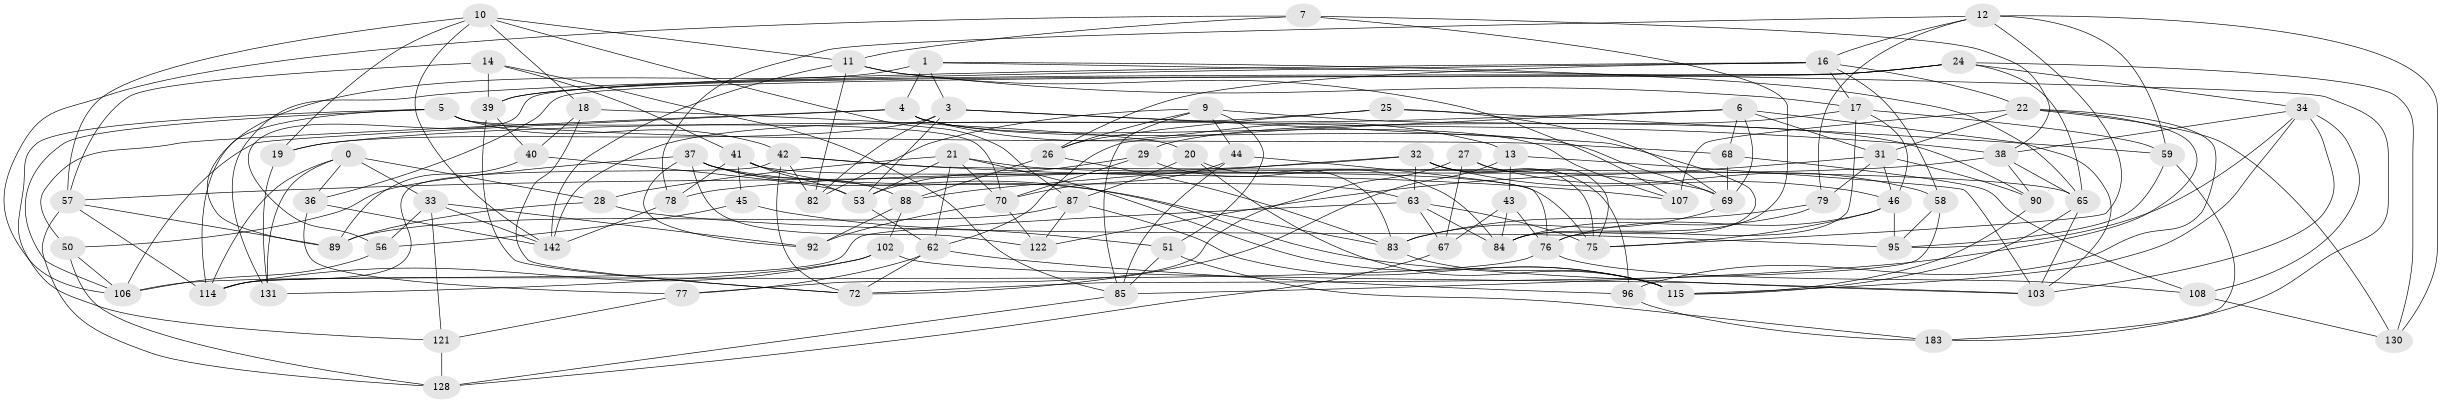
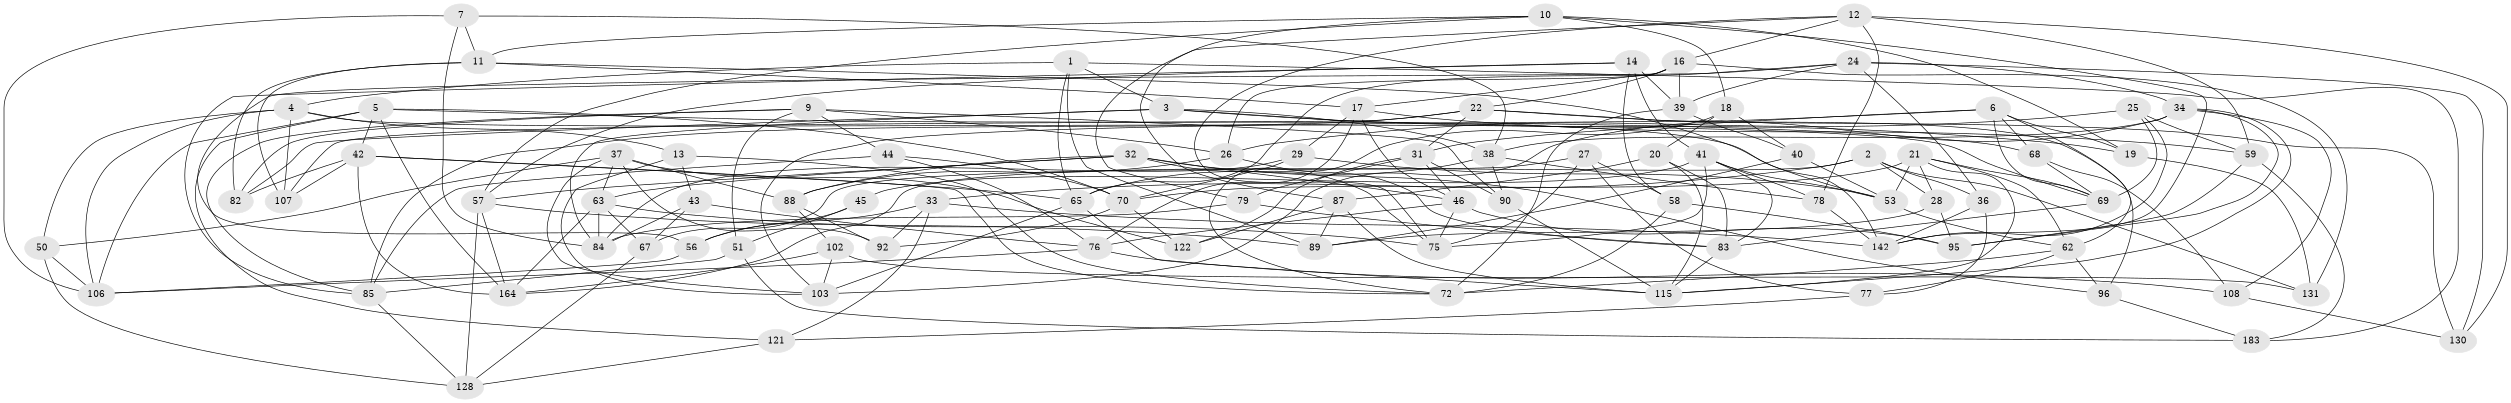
(1889, 107) -> (1625, 144)
(349, 155) -> (1869, 155)
(208, 294) -> (508, 294)
